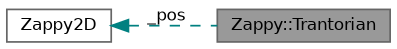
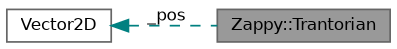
(59, 26) -> (59, 26)
